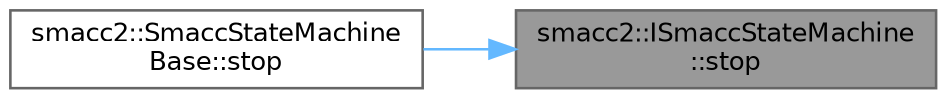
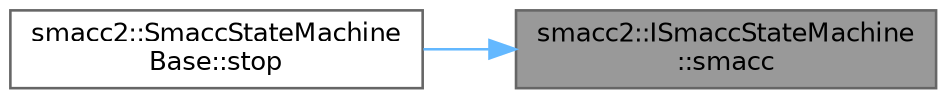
(726, 49) -> (726, 49)
